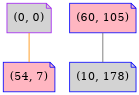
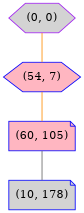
(29, 18) -> (42, 18)
(29, 77) -> (42, 77)
none -> (42, 107)
